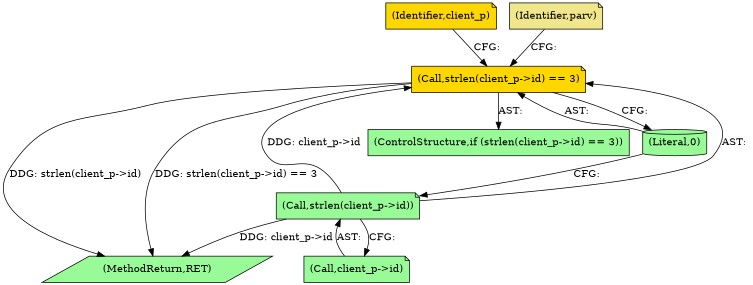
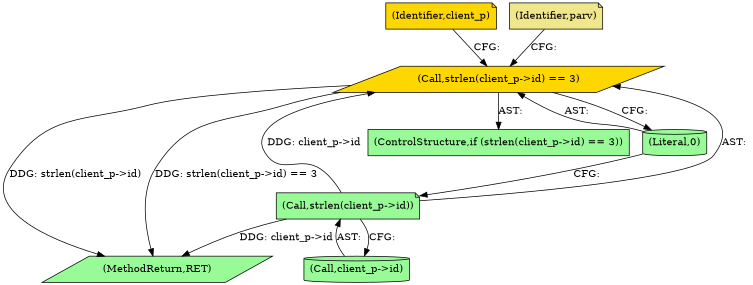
(499, 79) -> (499, 79)
(357, 269) -> (357, 269)
